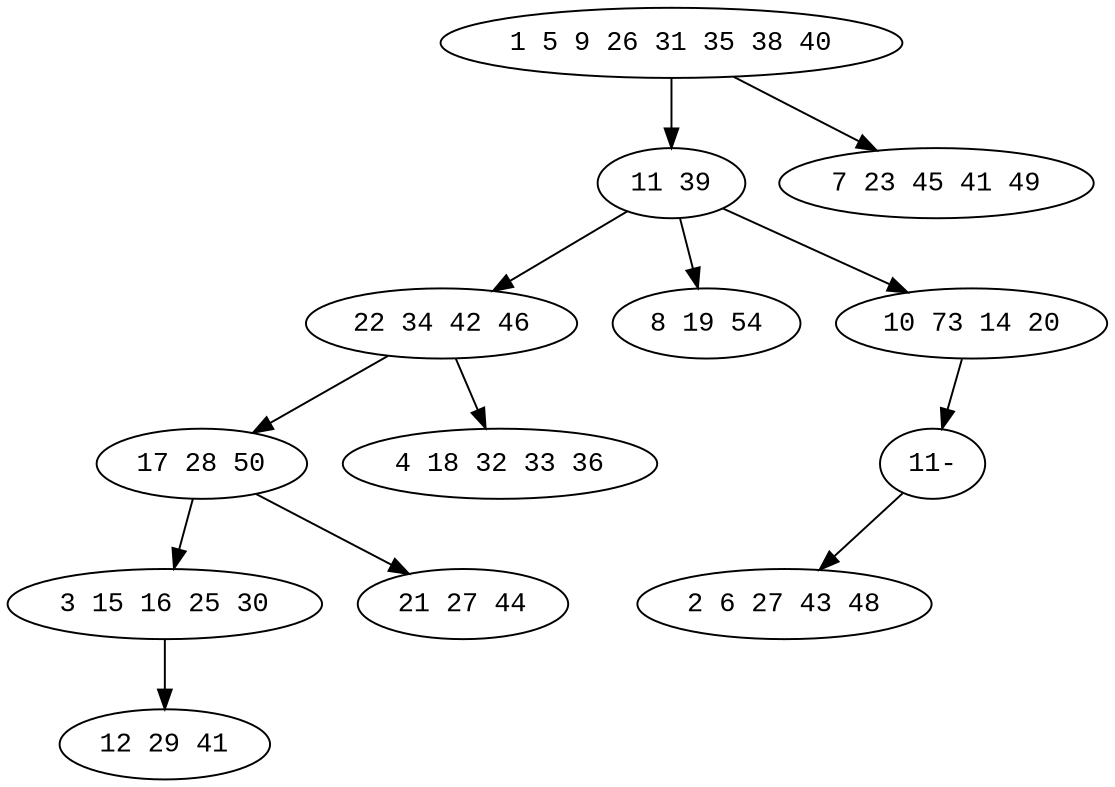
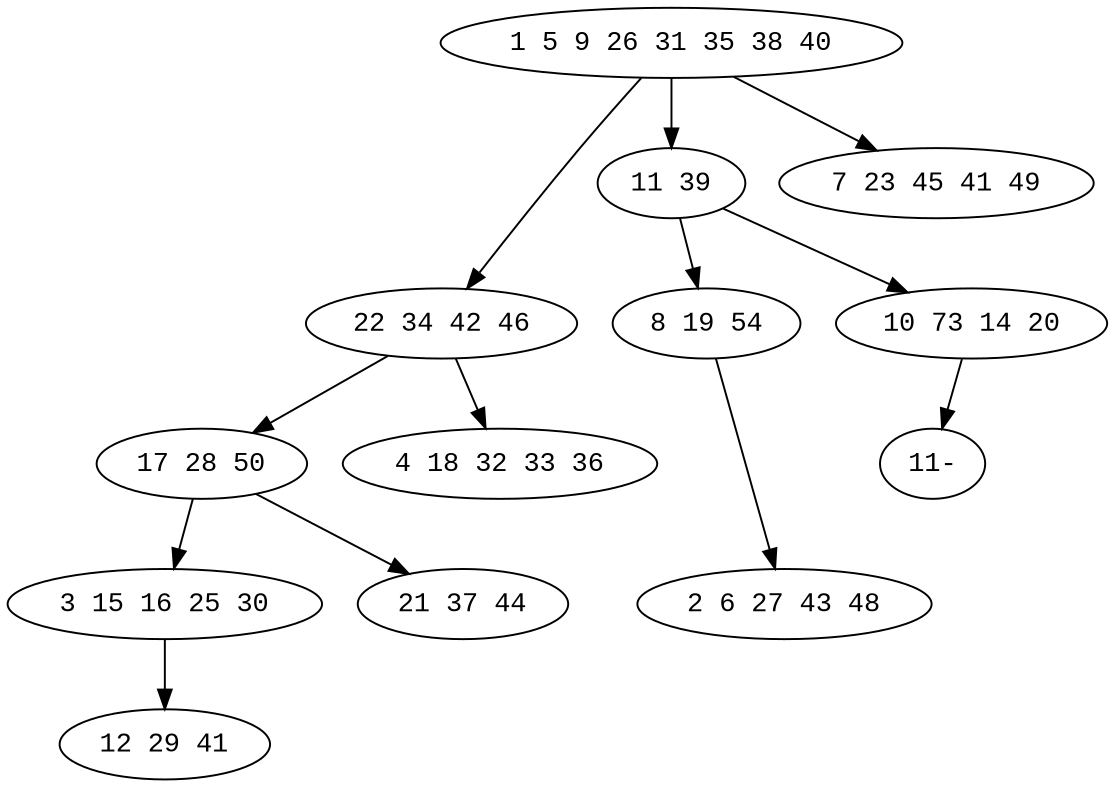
(568, 246) -> (559, 174)
(868, 525) -> (743, 454)
(463, 604) -> (463, 604)
